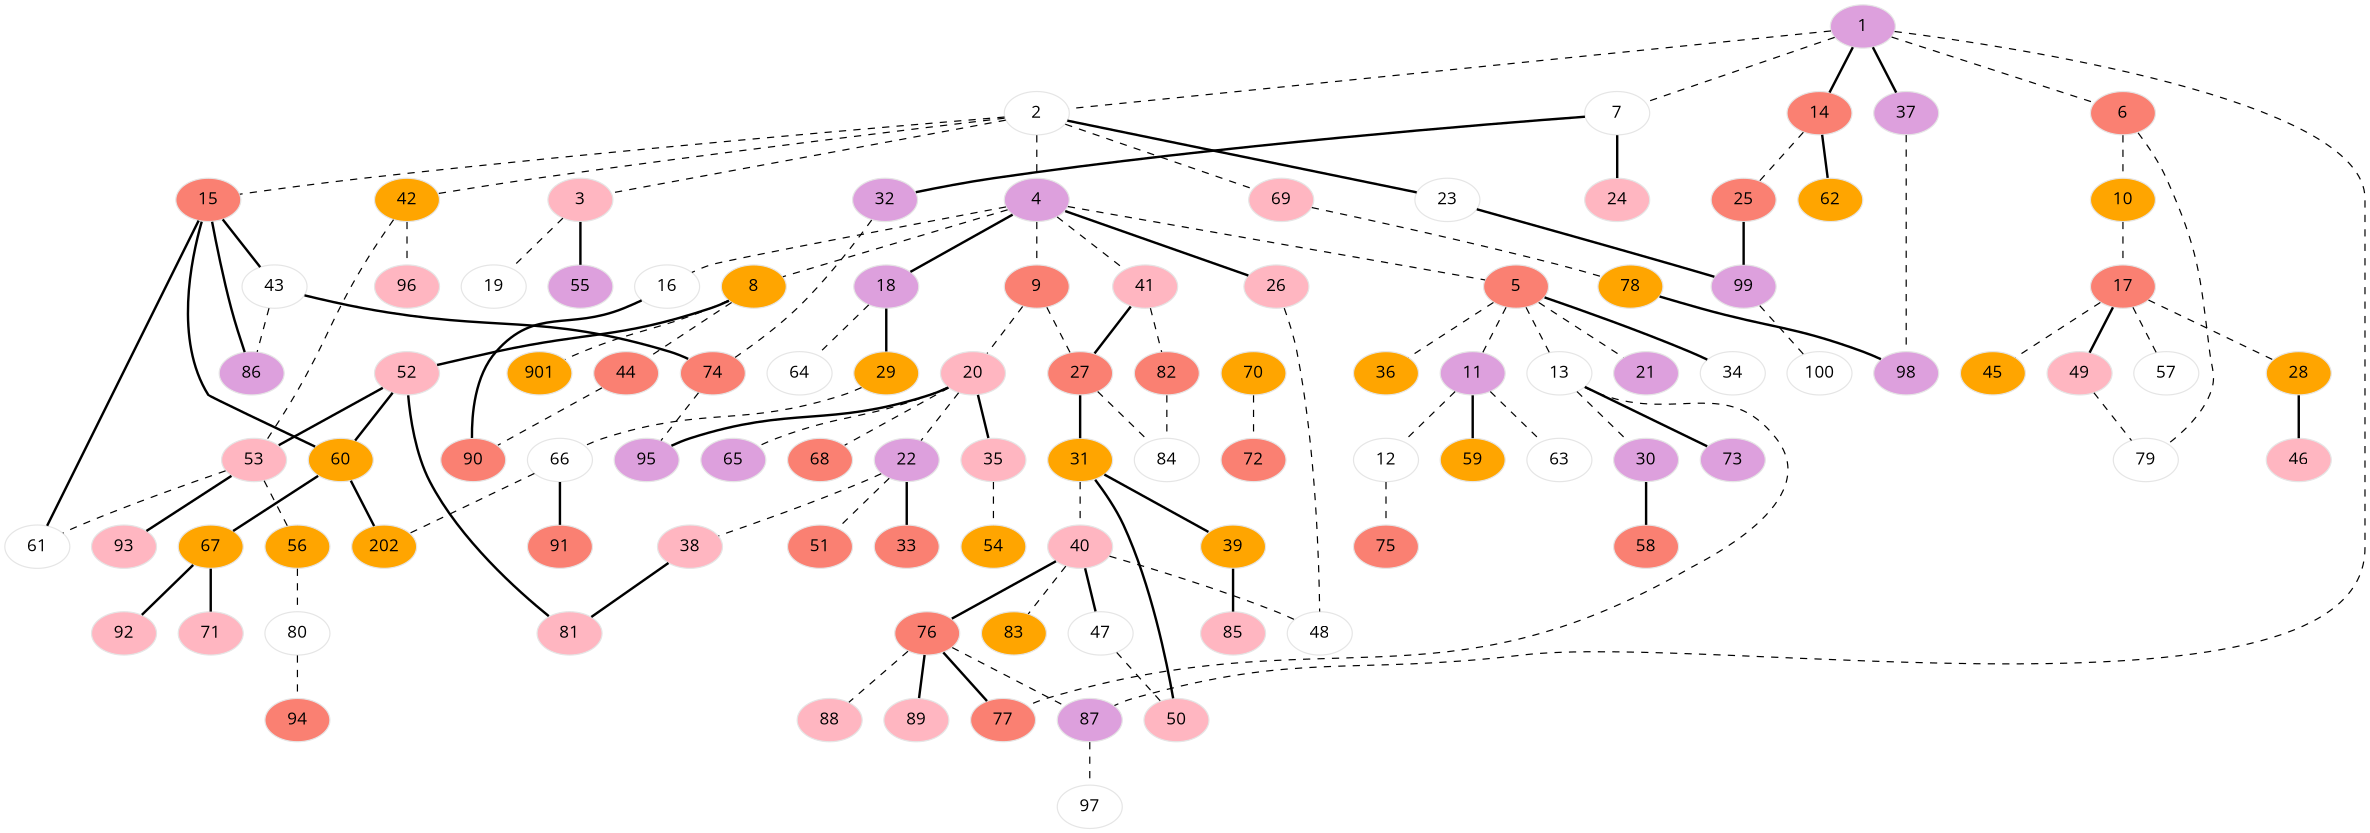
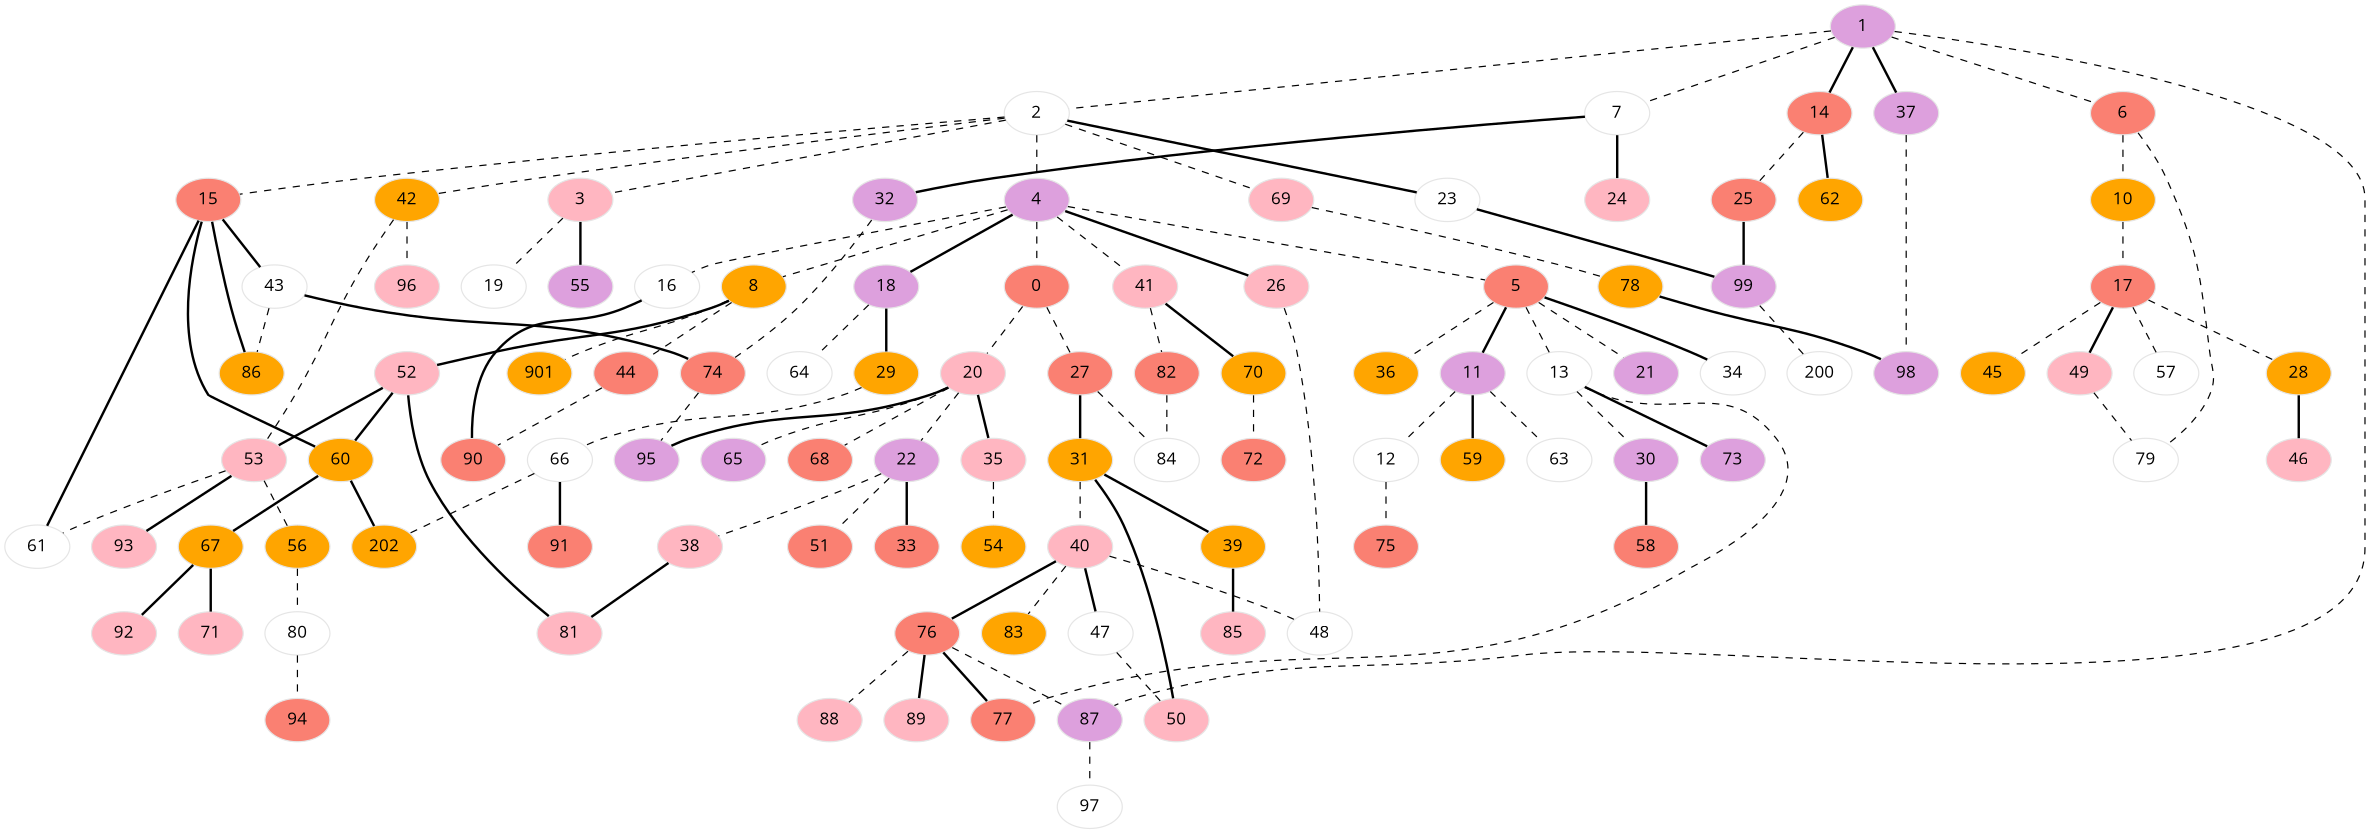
(1037, 287) -> (1037, 287)
(1113, 330) -> (1199, 330)
(1494, 330) -> (1494, 330)
(252, 373) -> (252, 373)
(1819, 373) -> (1819, 373)
